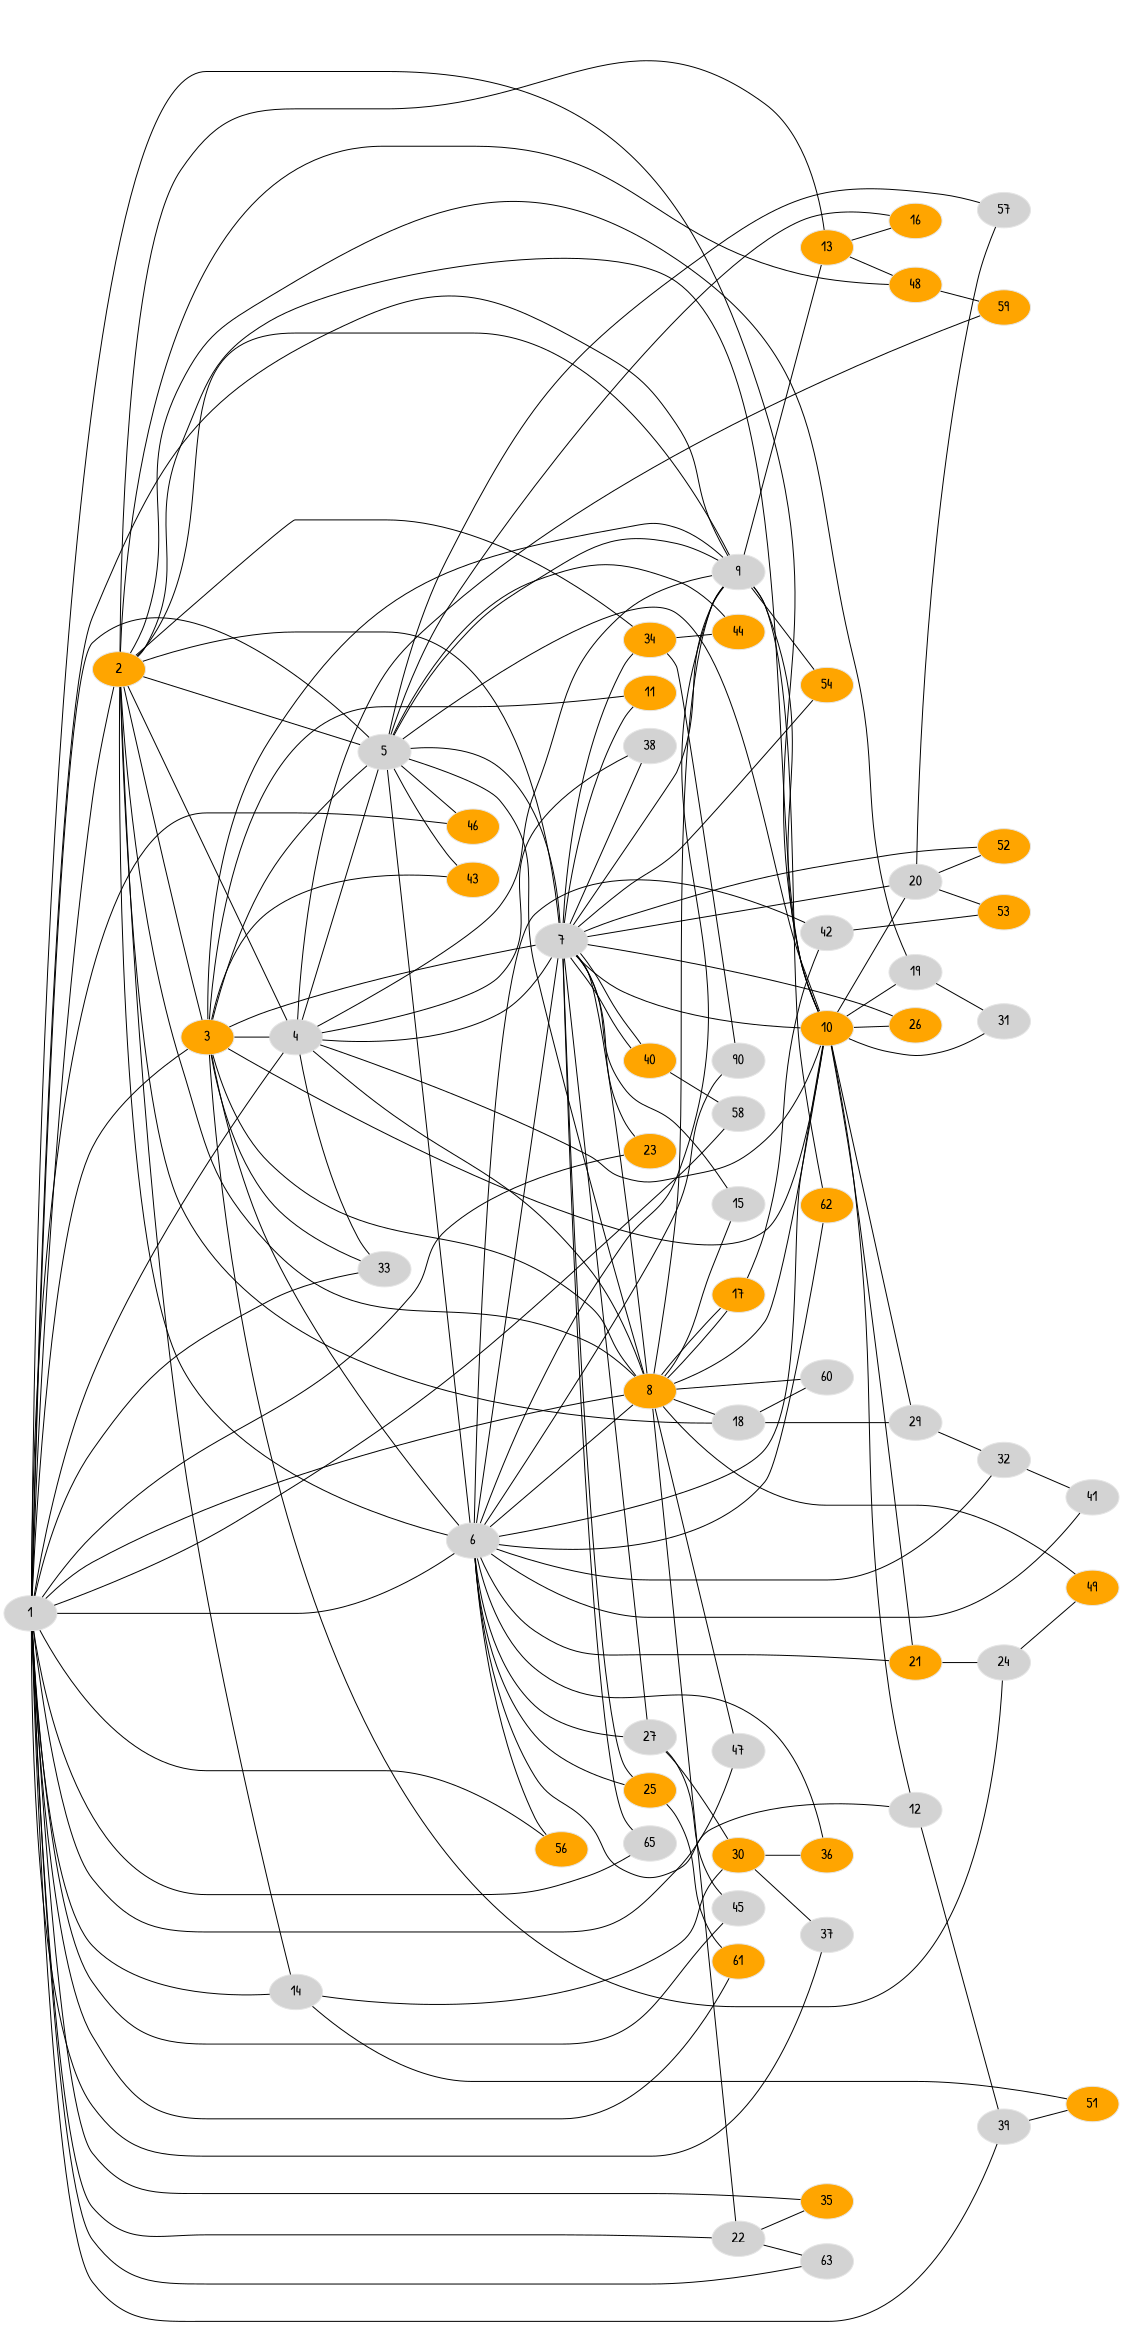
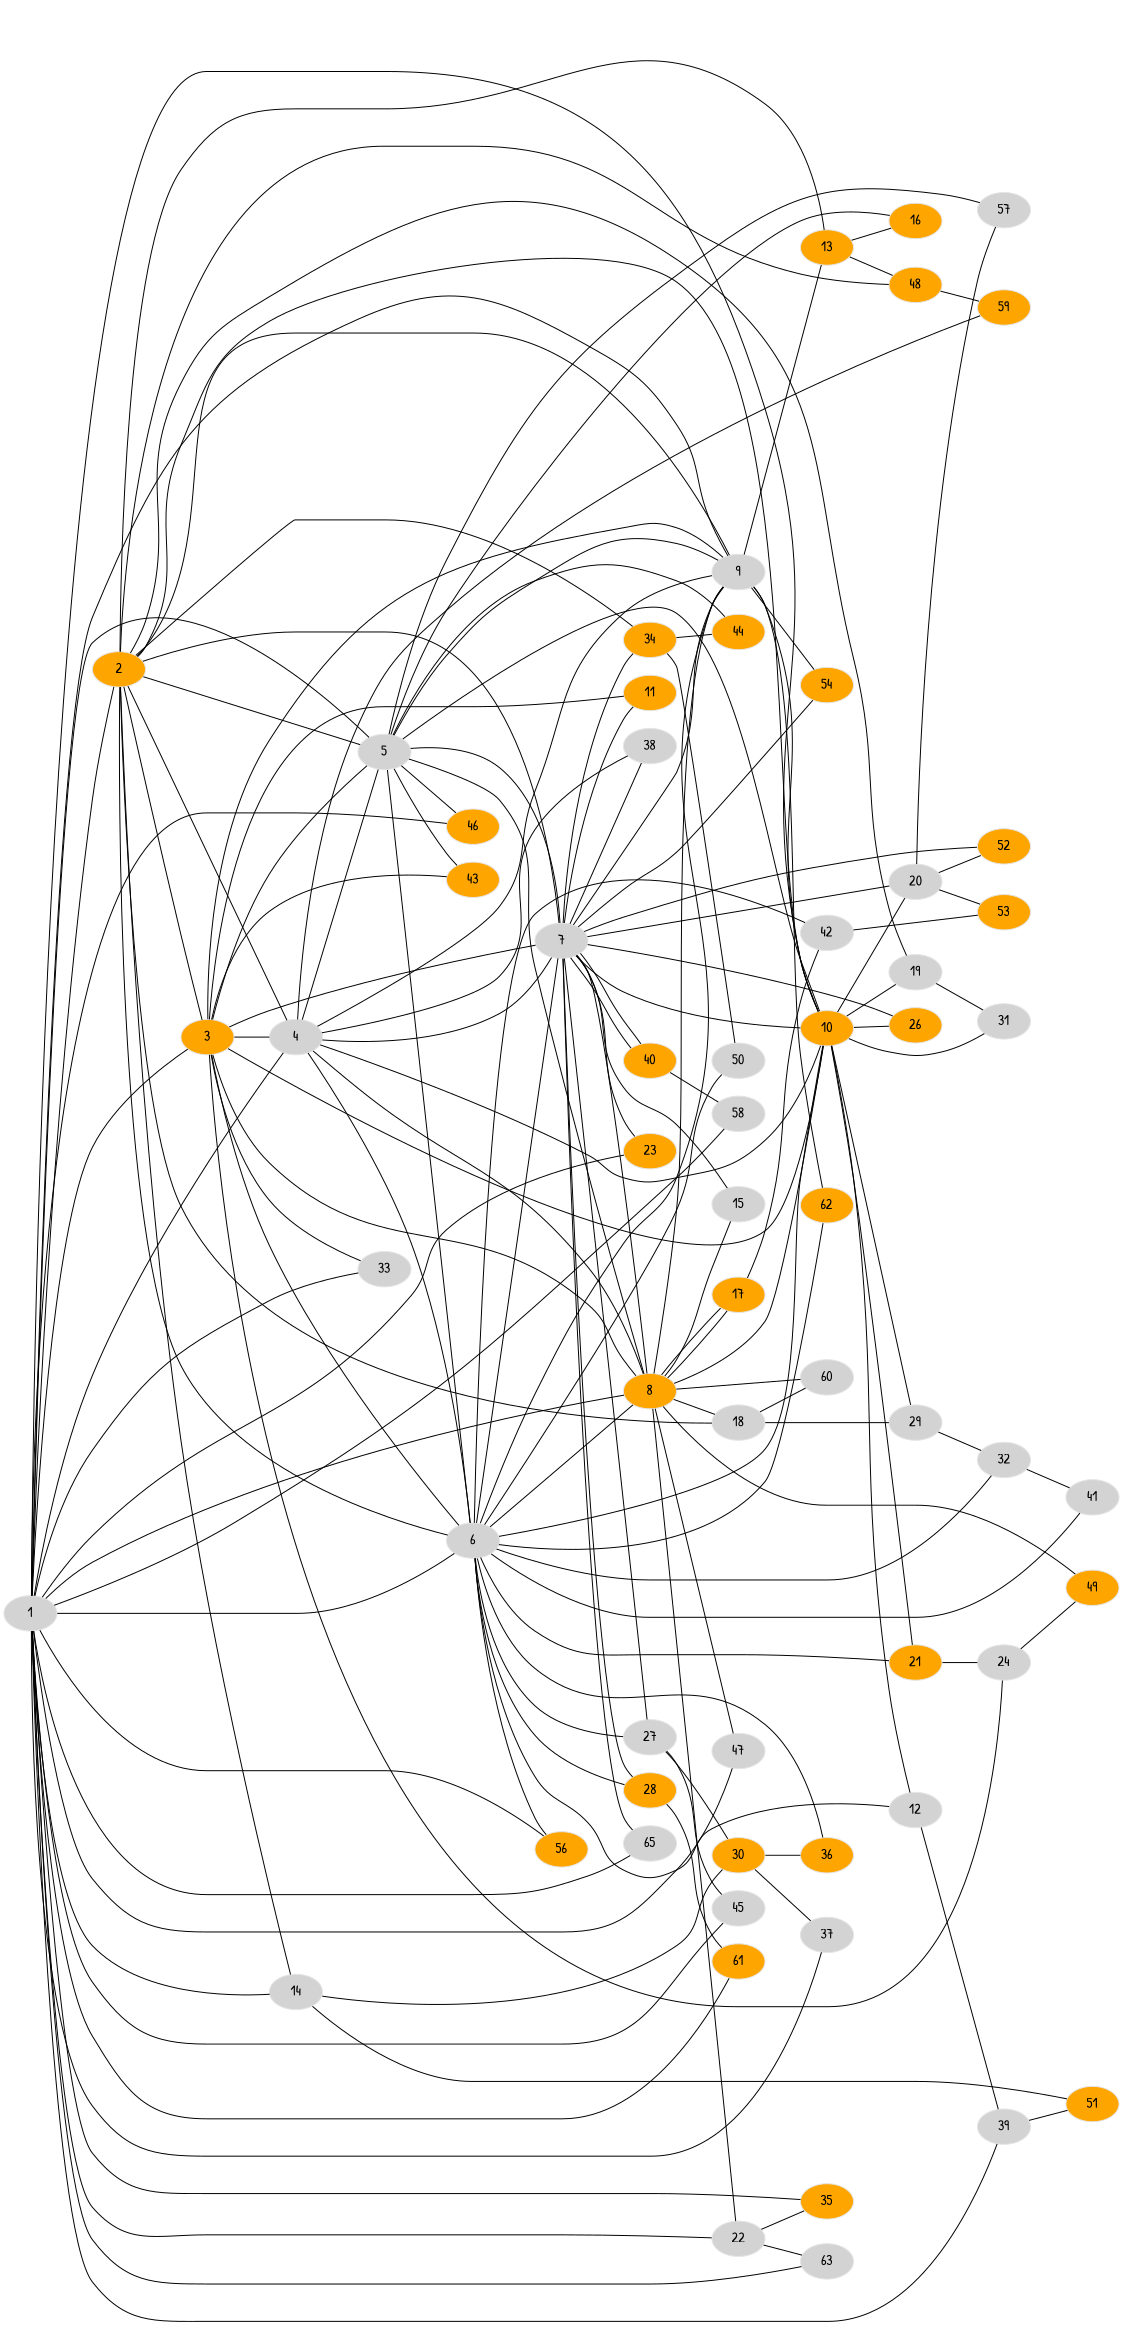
(738, 1061) -> (738, 1061)
(206, 1146) -> none
(325, 1158) -> (418, 1264)
(650, 1790) -> (650, 1790)
